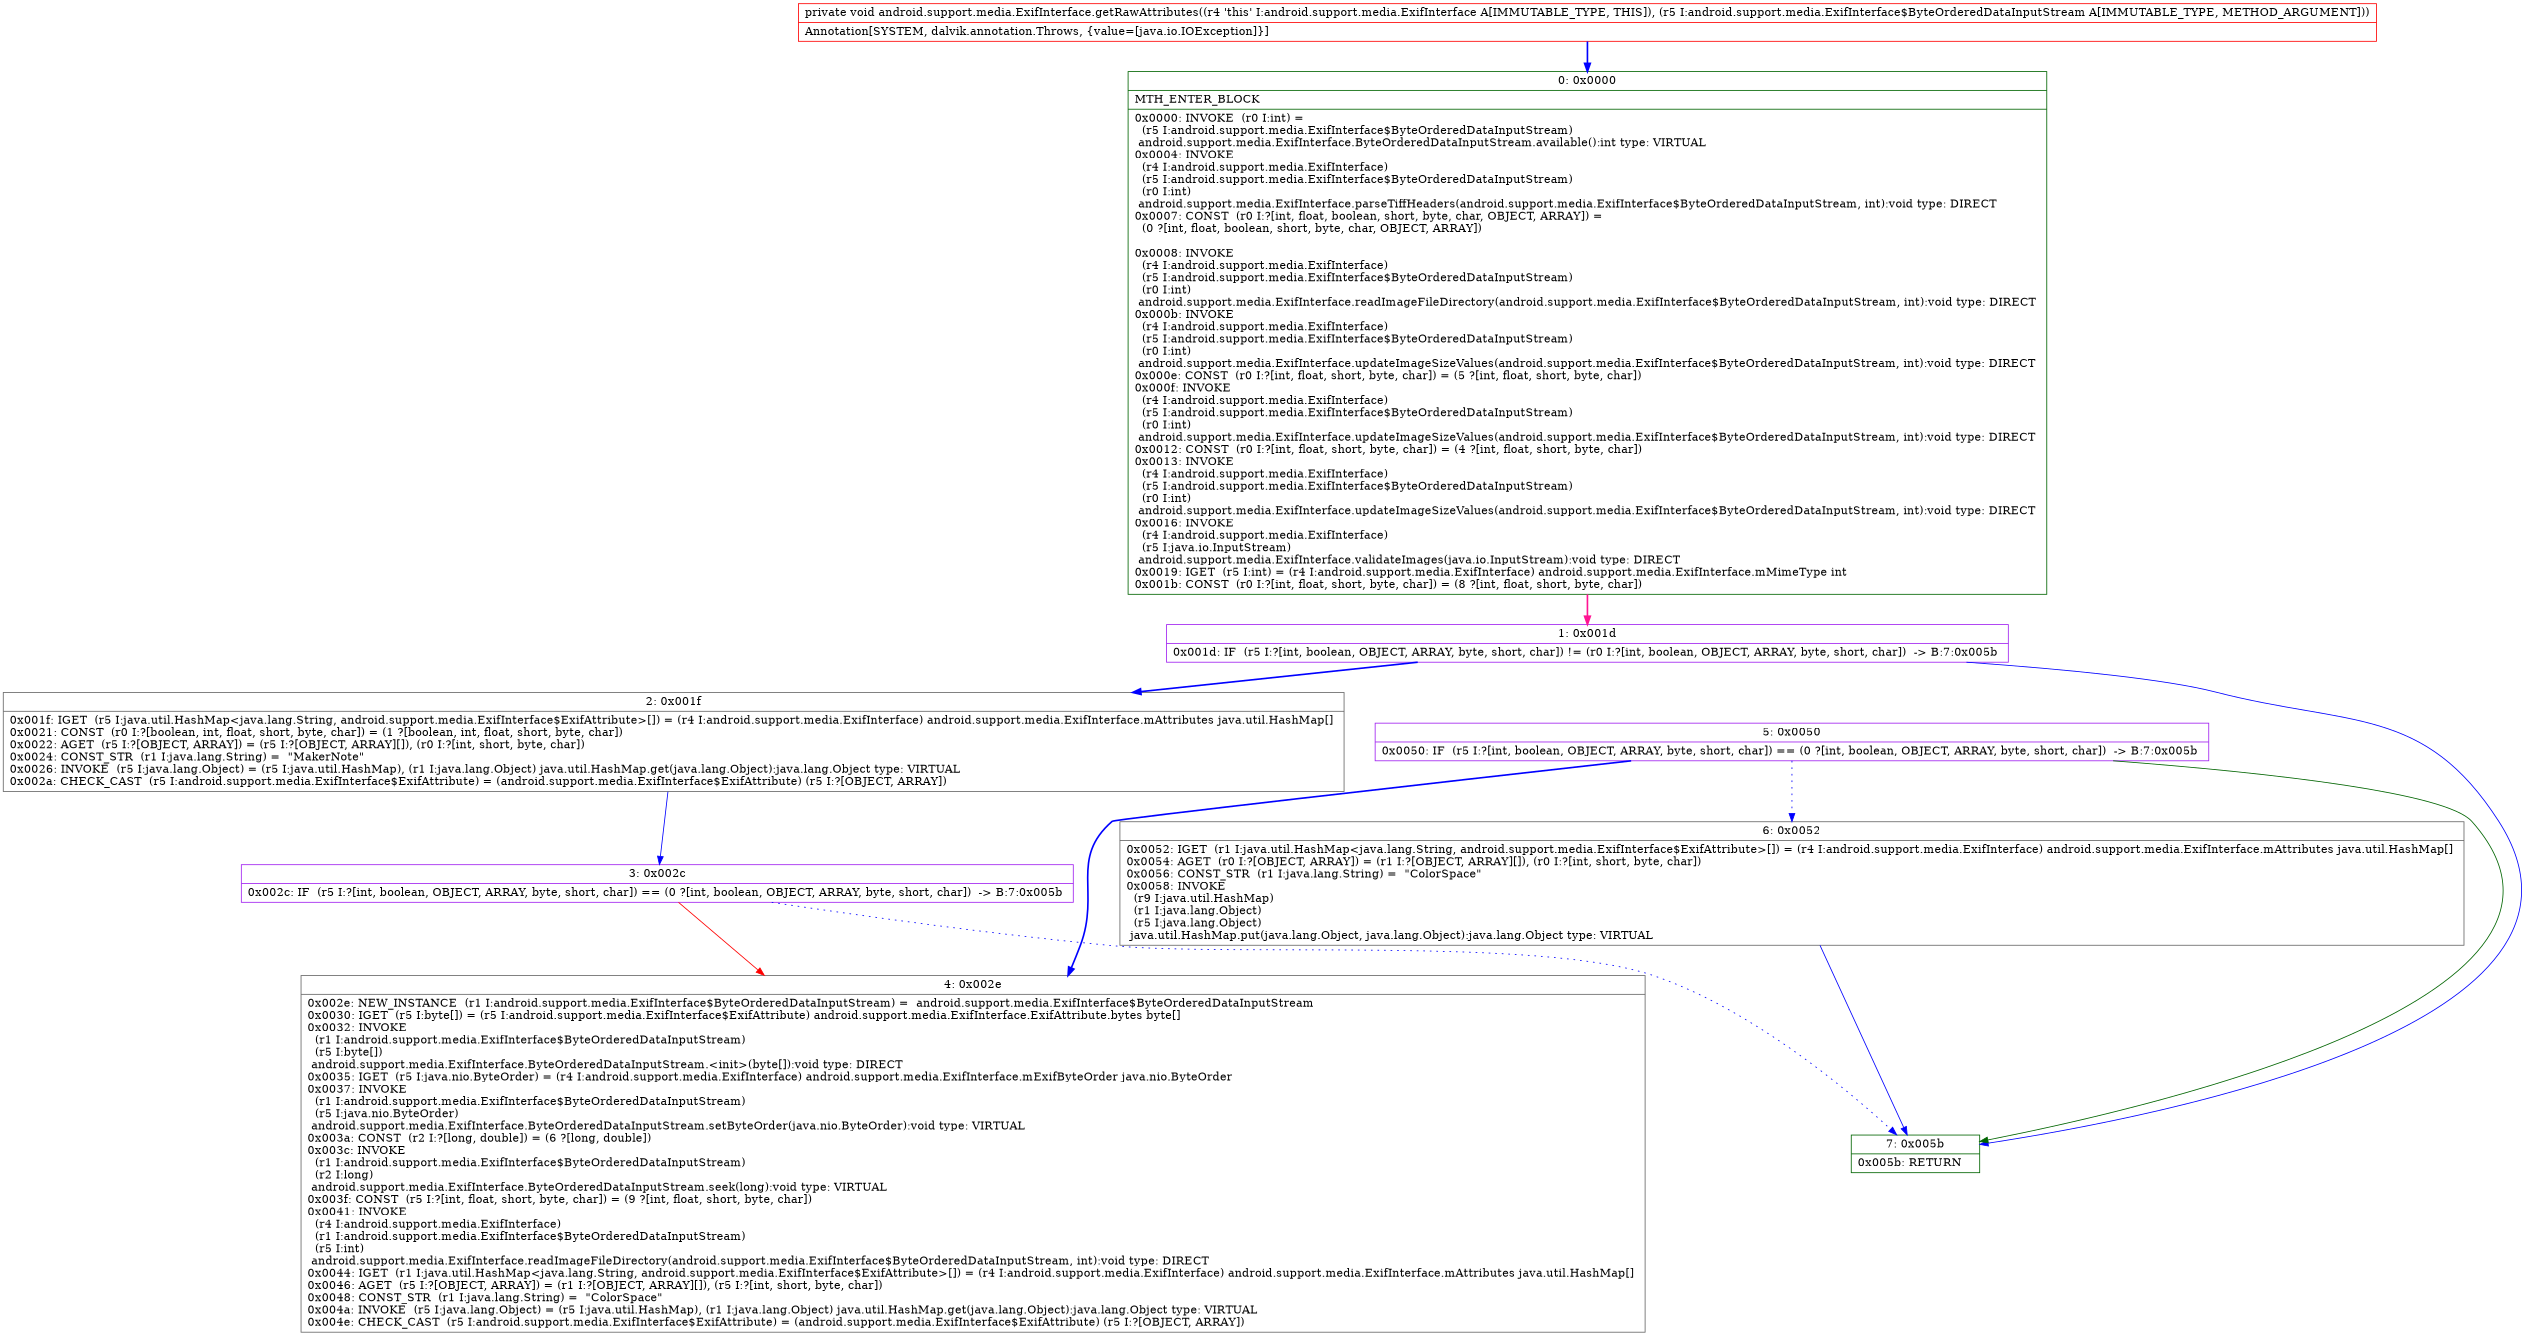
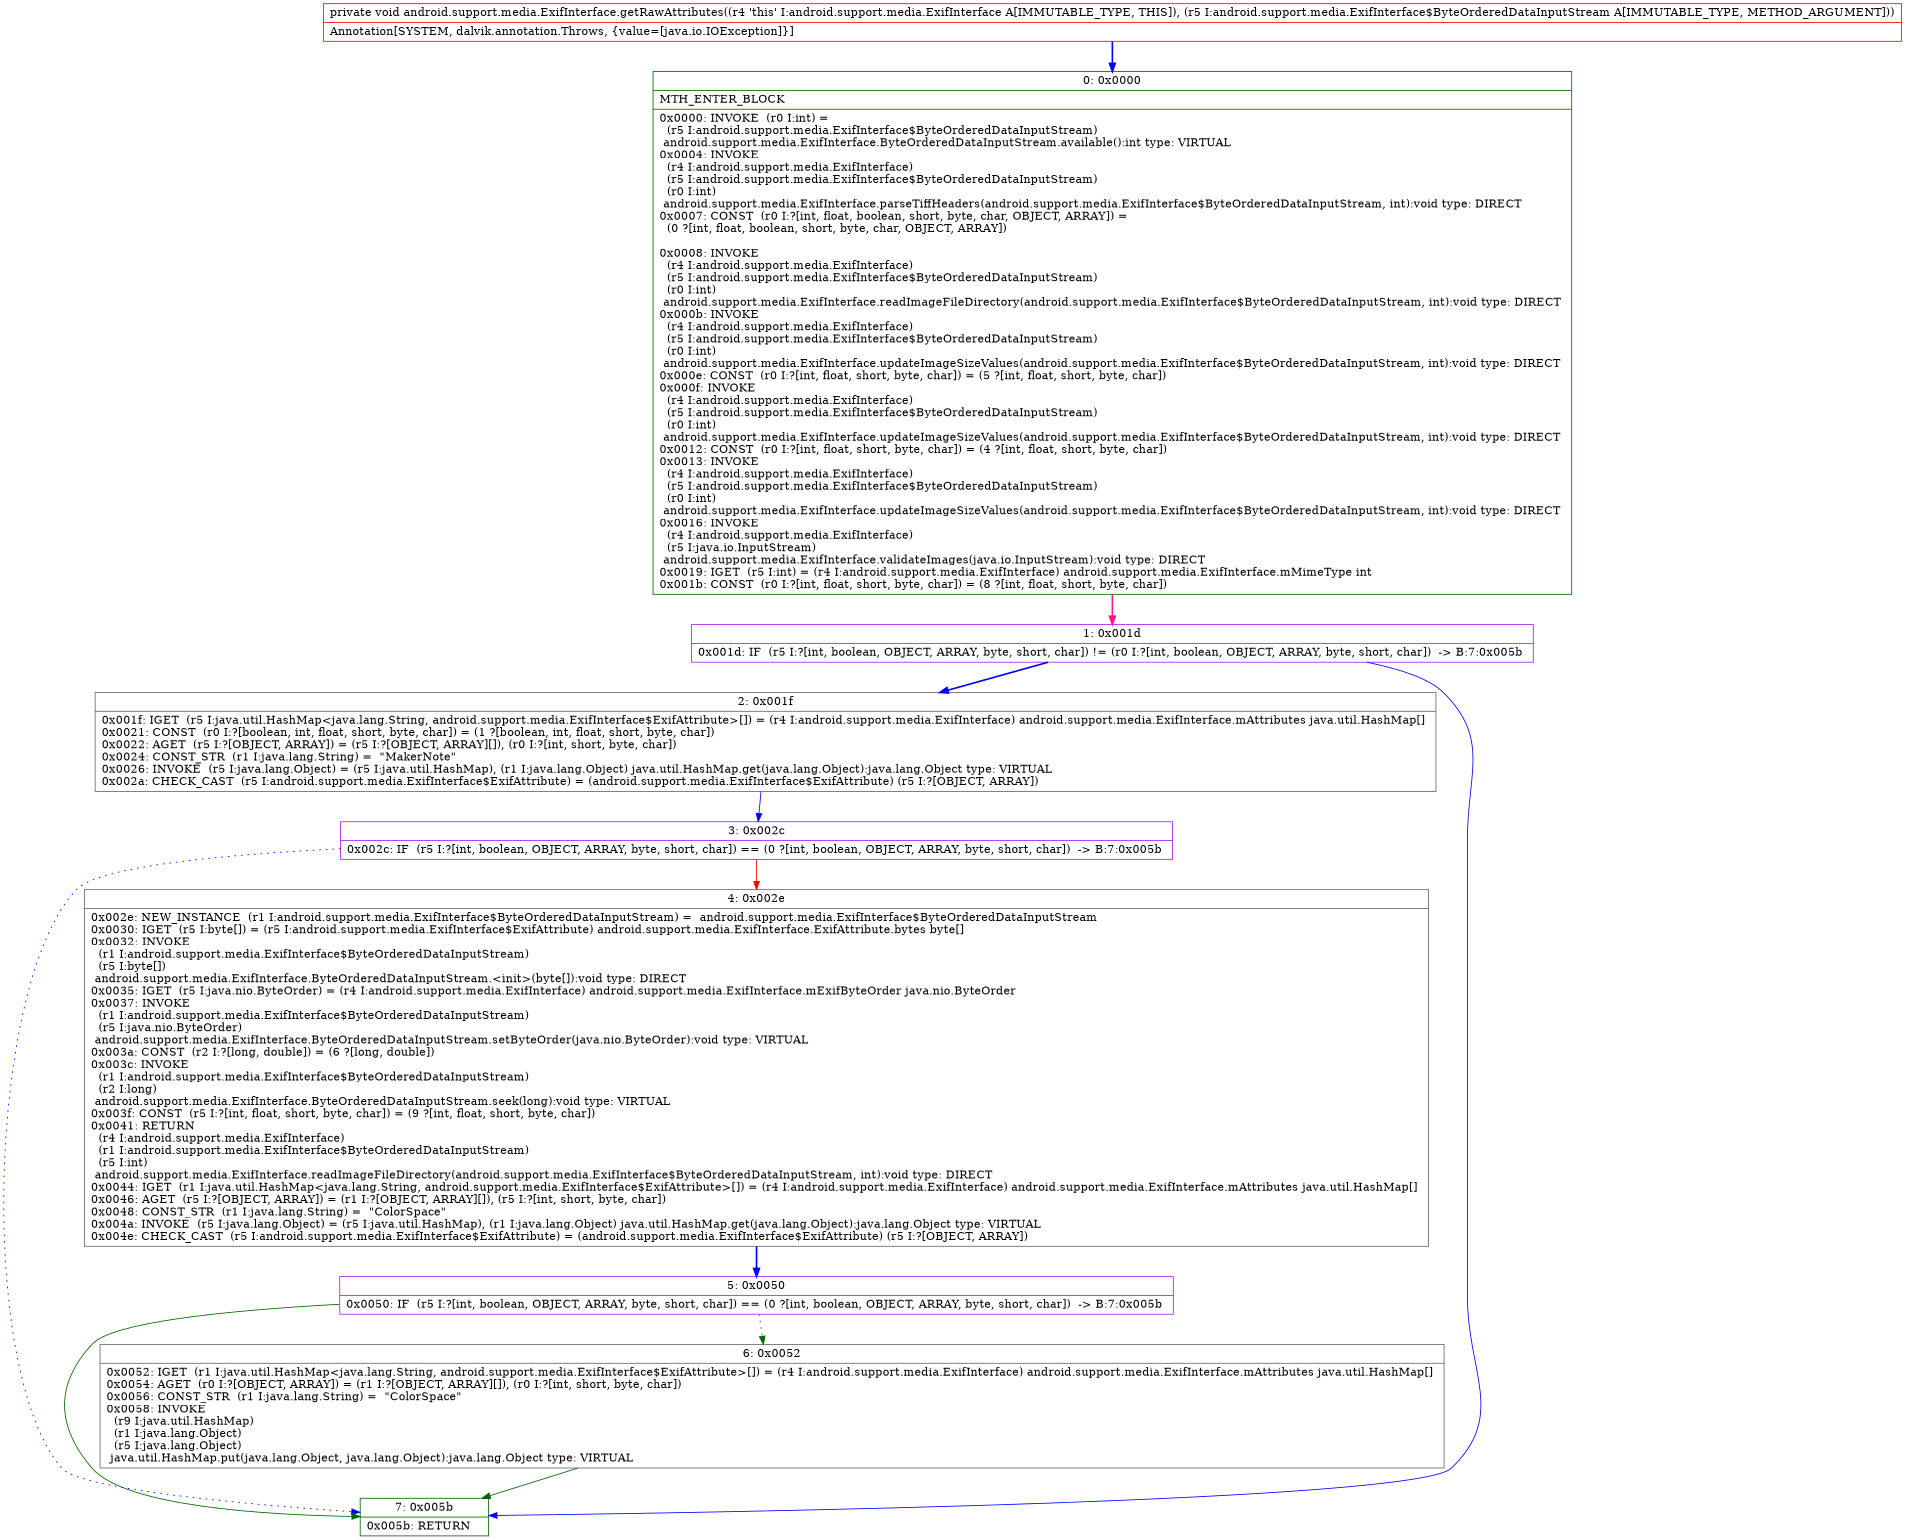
(1792, 787) -> (761, 1325)
(1294, 799) -> (757, 1257)
(1862, 1036) -> (534, 1482)
(361, 1212) -> (147, 1126)
